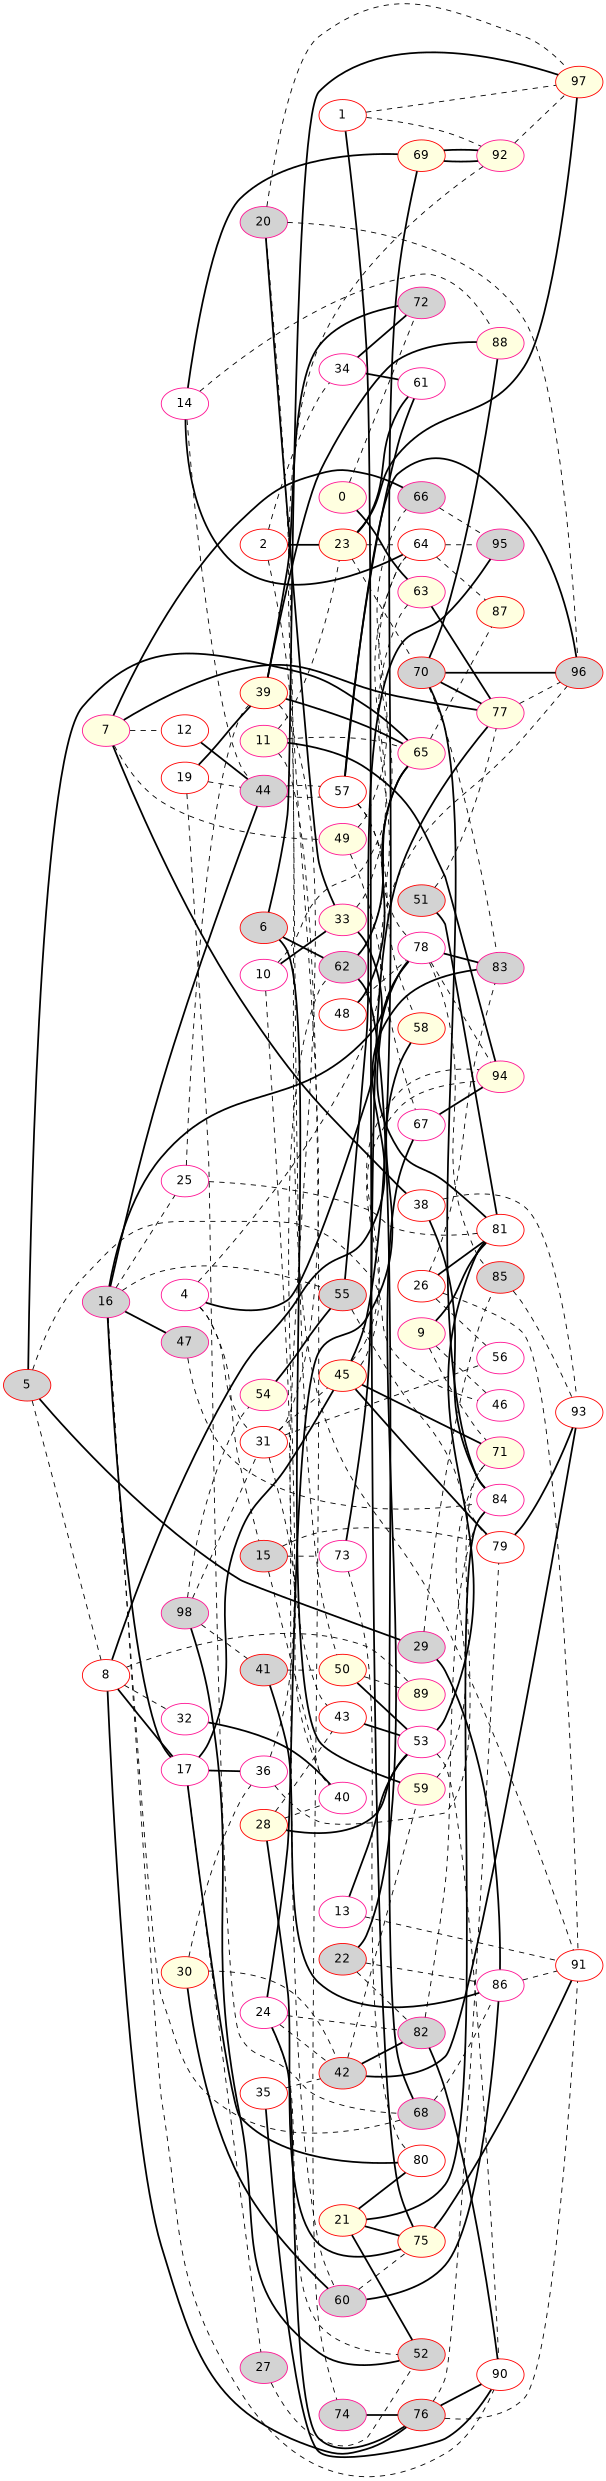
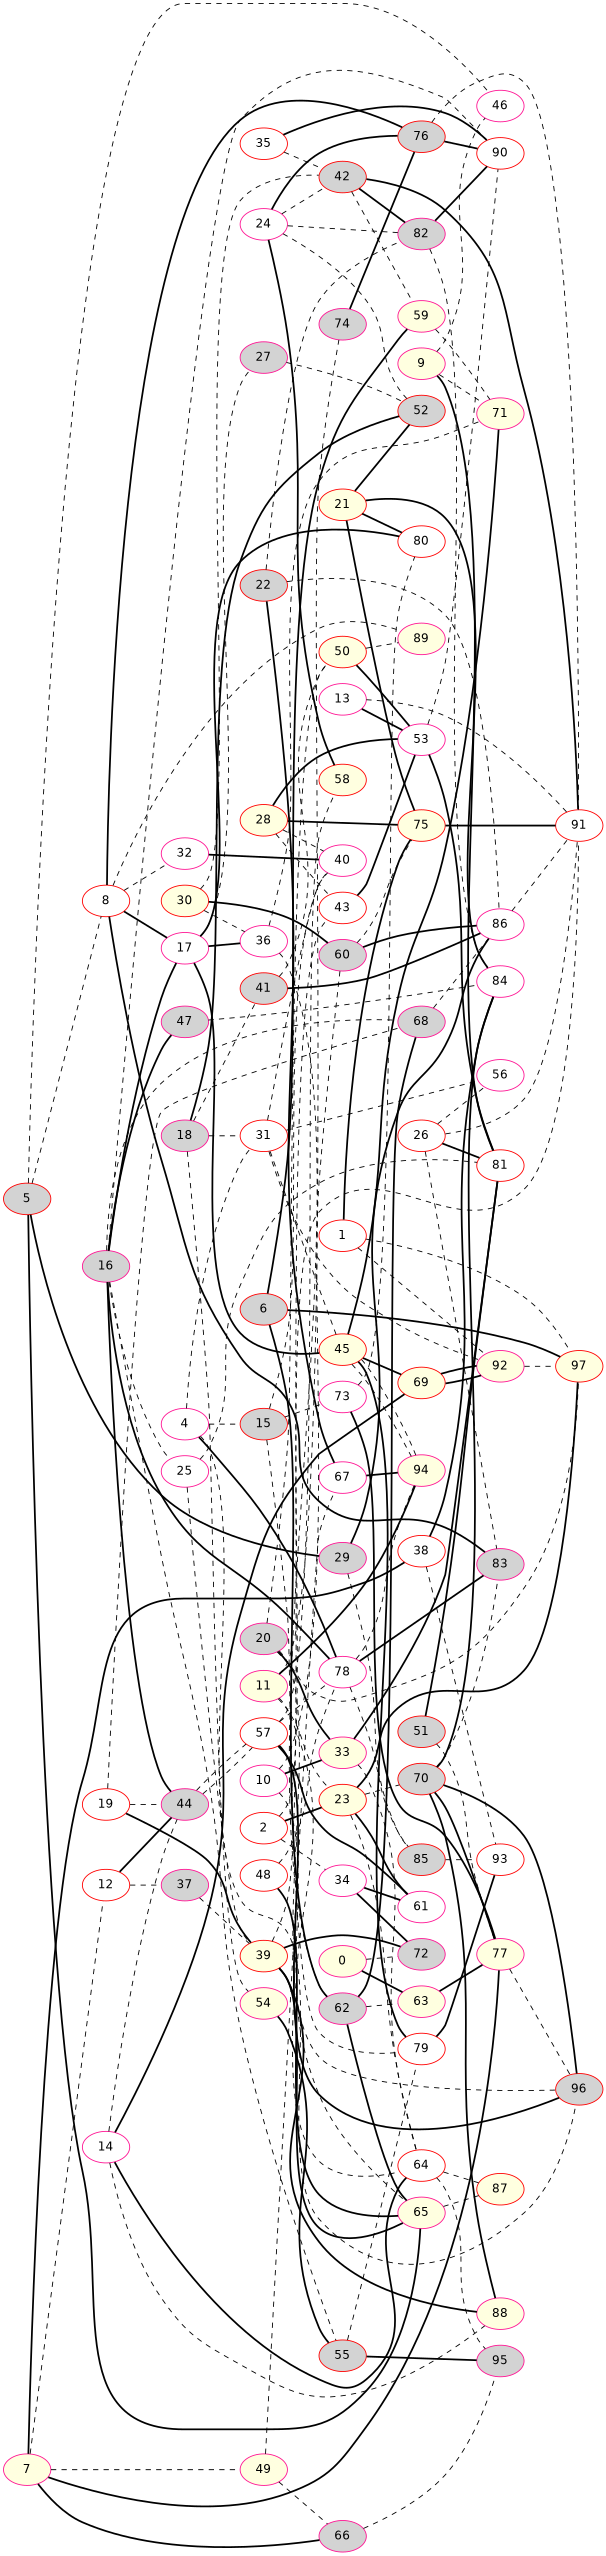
(185, 1613) -> (185, 1136)
(506, 1803) -> (540, 457)
none -> (185, 1885)
(470, 2068) -> none
